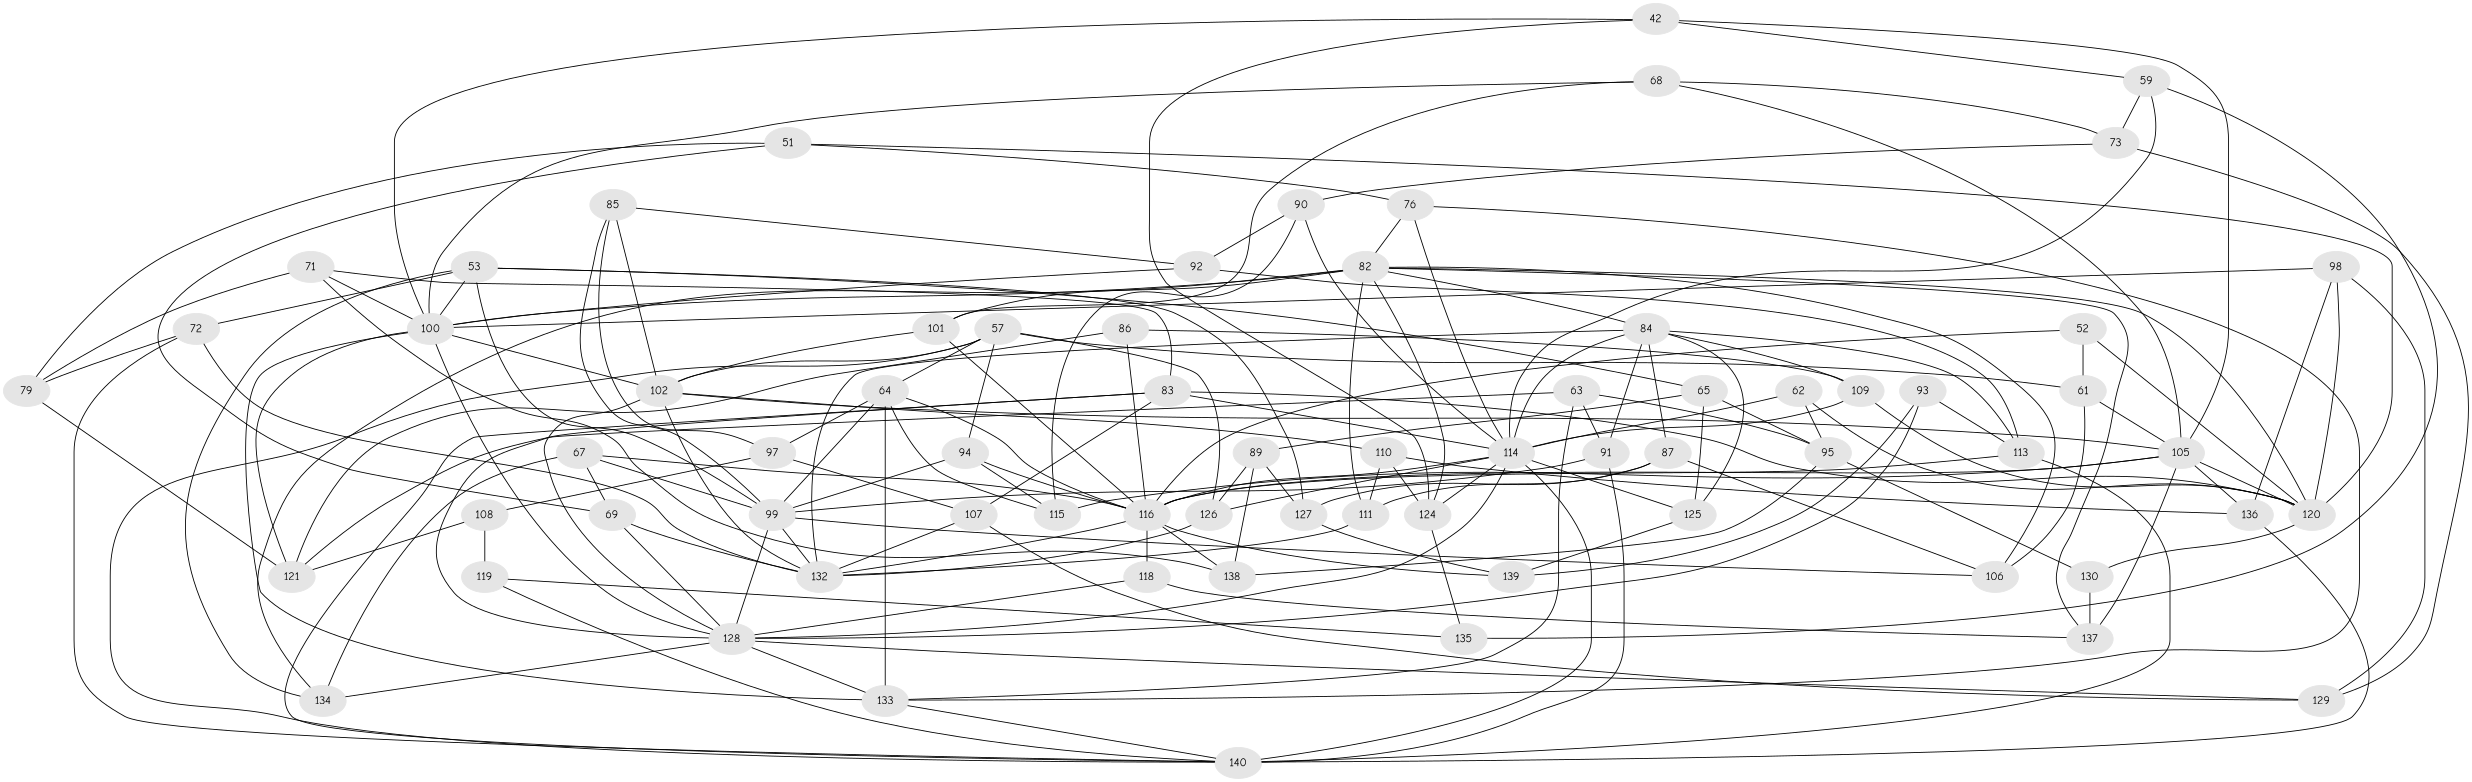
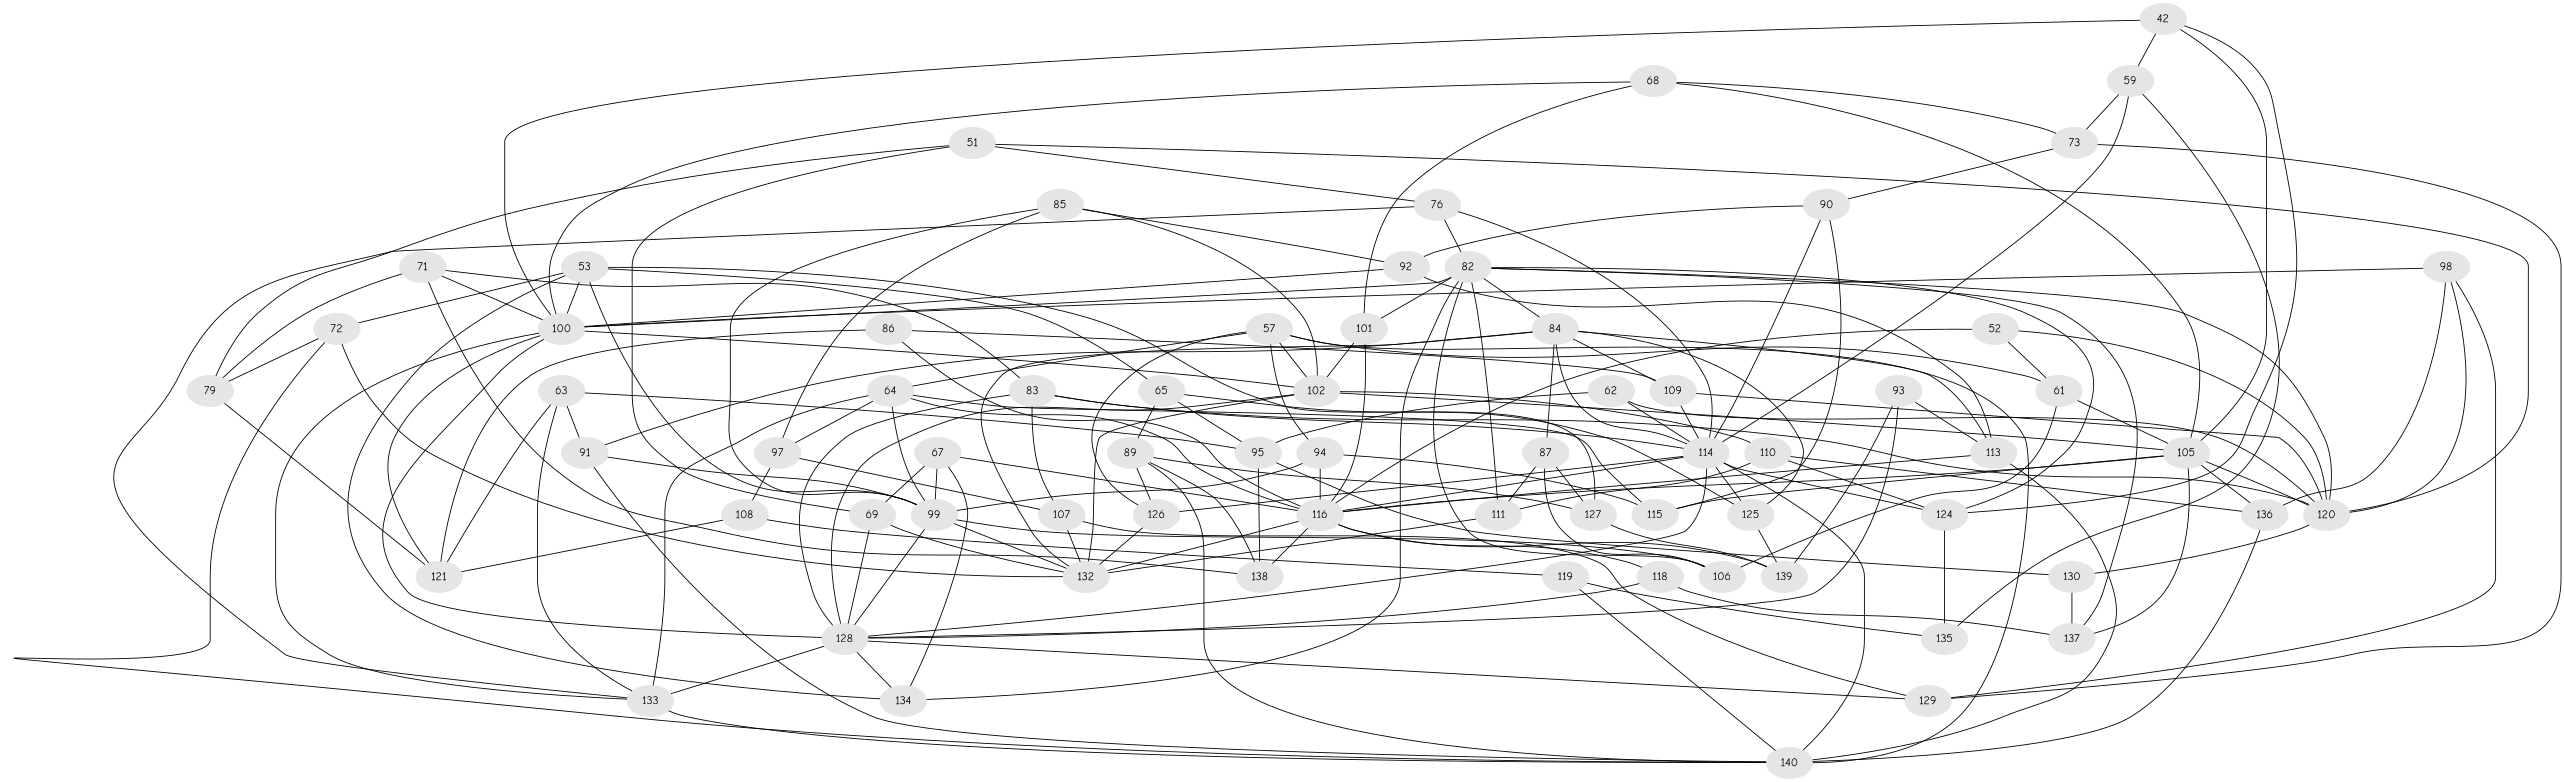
(342, 590) -> (1370, 733)
